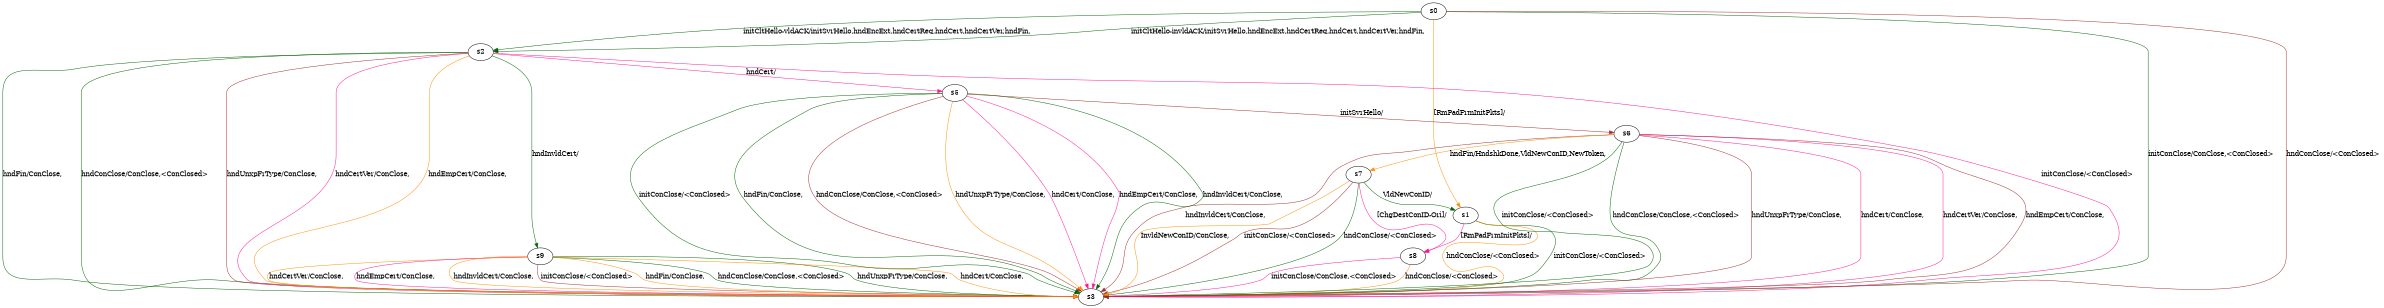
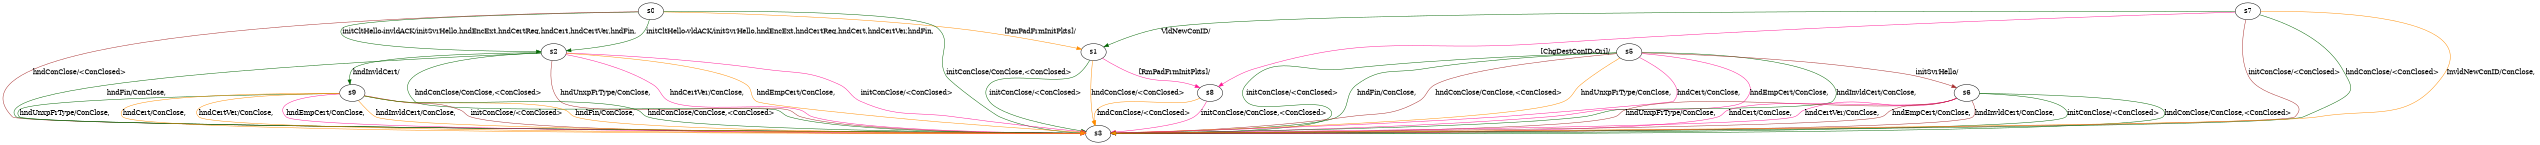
(715, 72) -> none
(1481, 146) -> none
